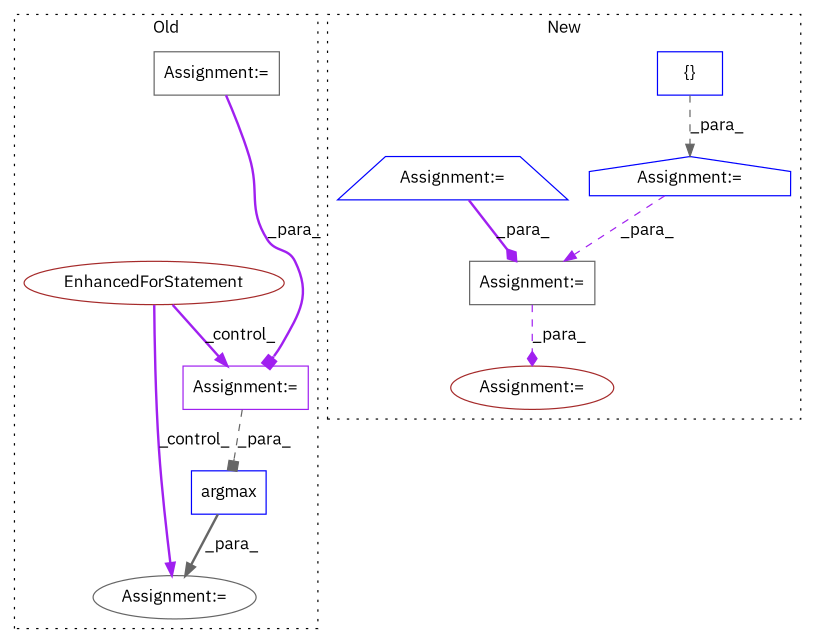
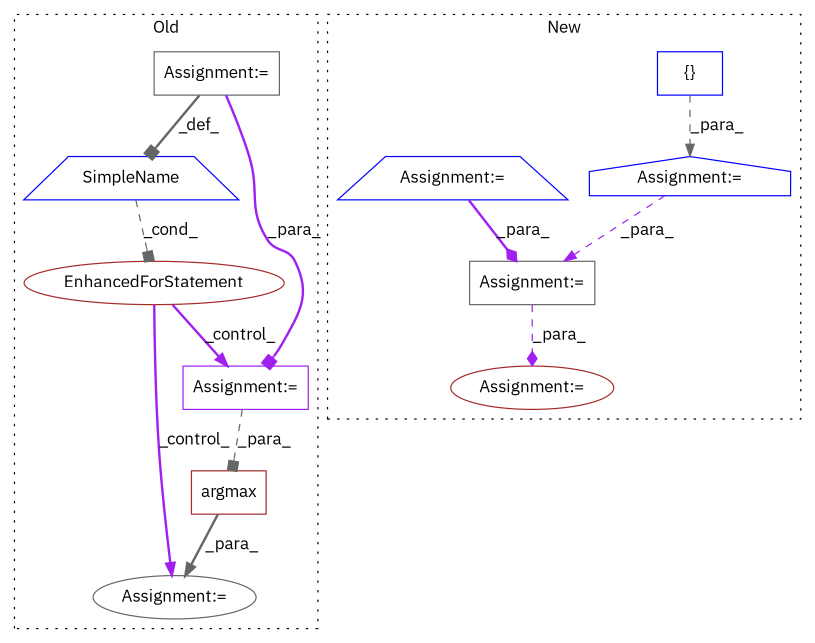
none -> (131, 178)
(229, 493) -> (229, 493)
